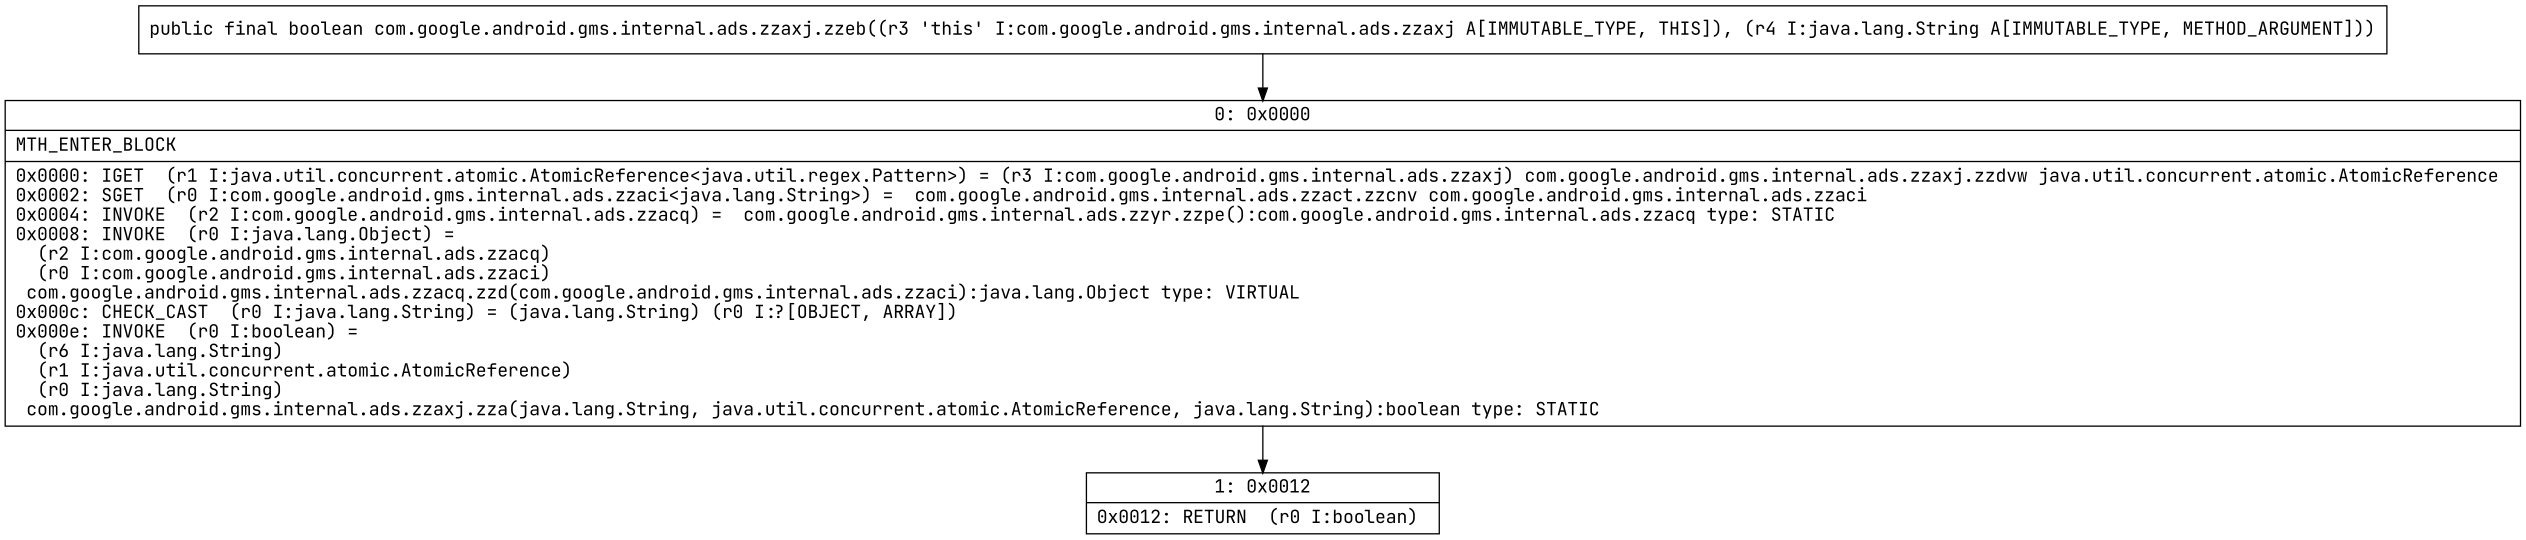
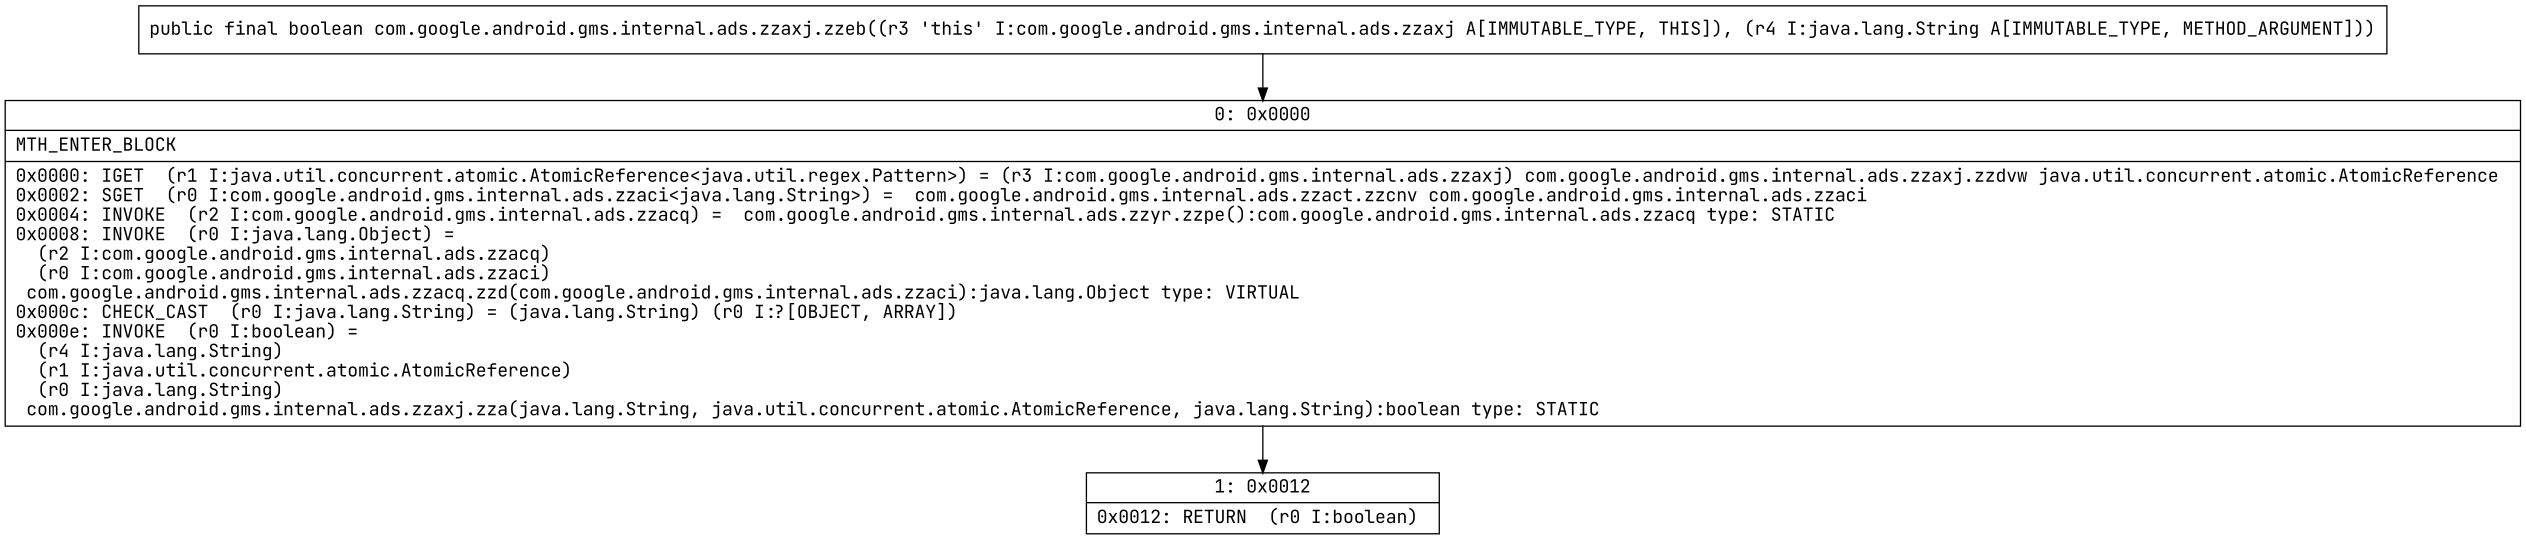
(150, 352) -> (150, 352)
